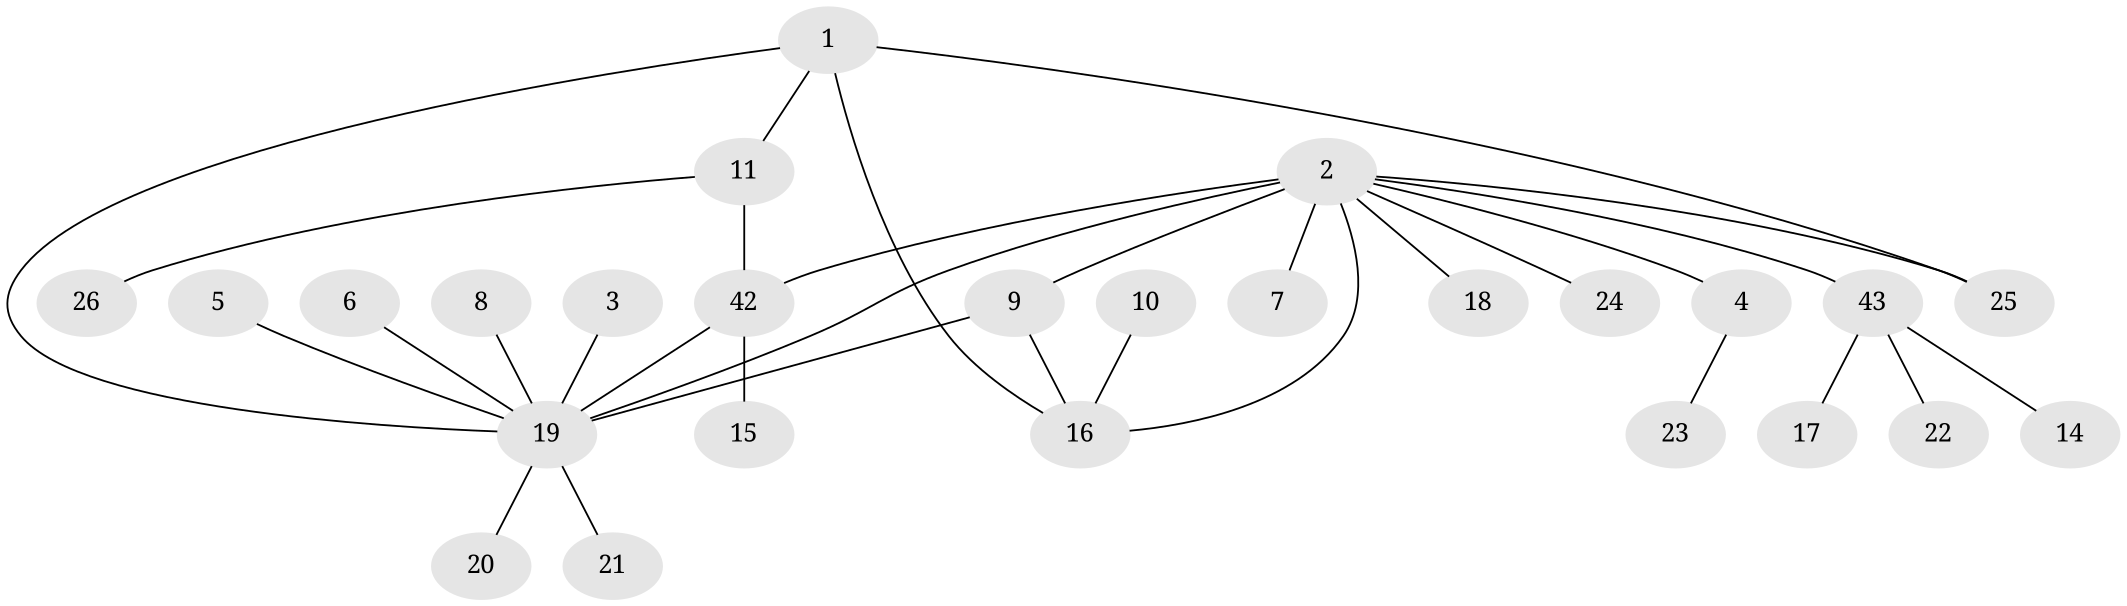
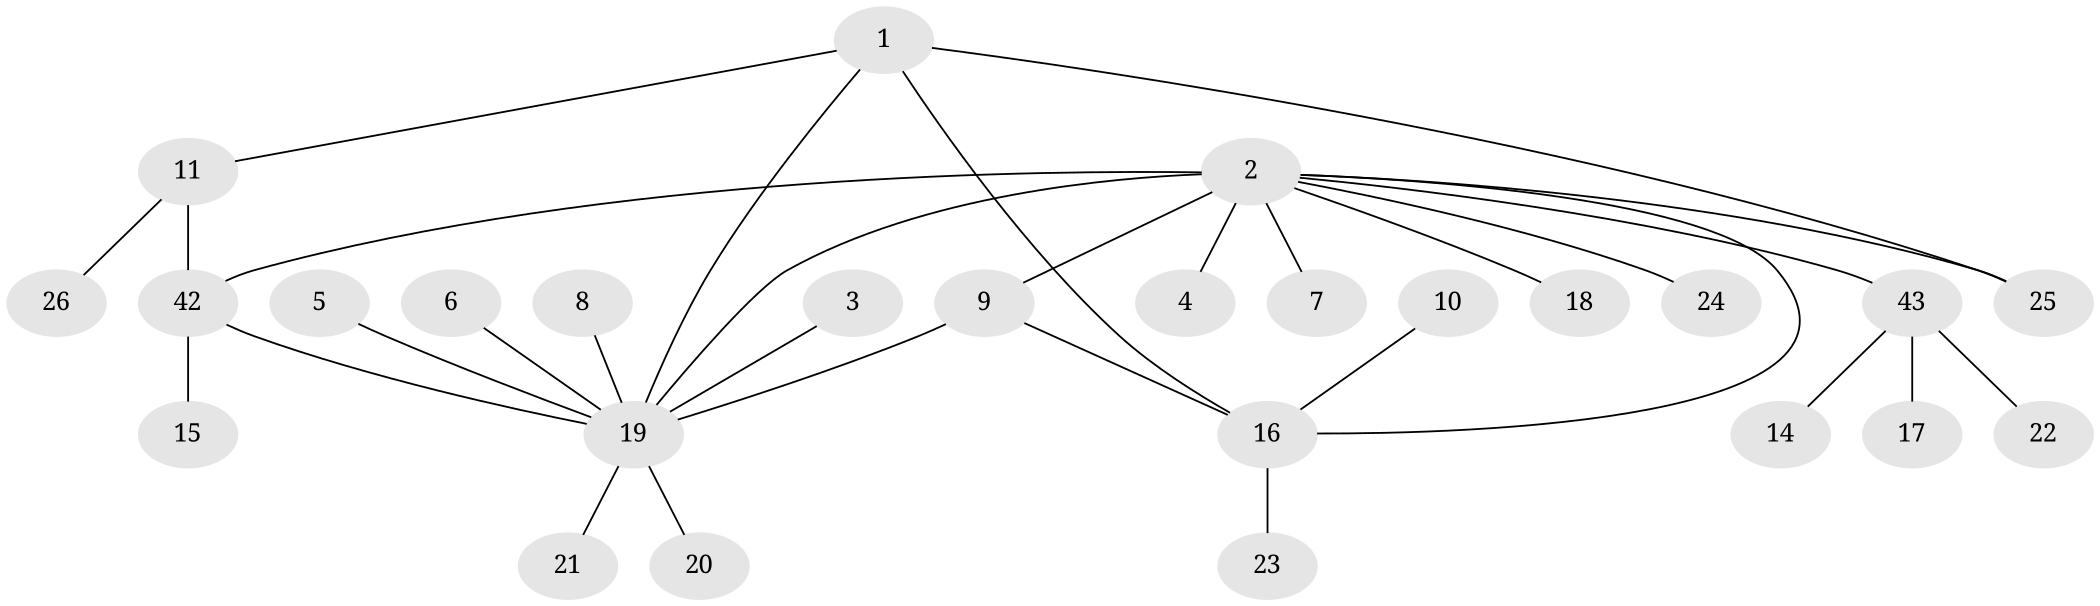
(1709, 369) -> (1268, 501)
